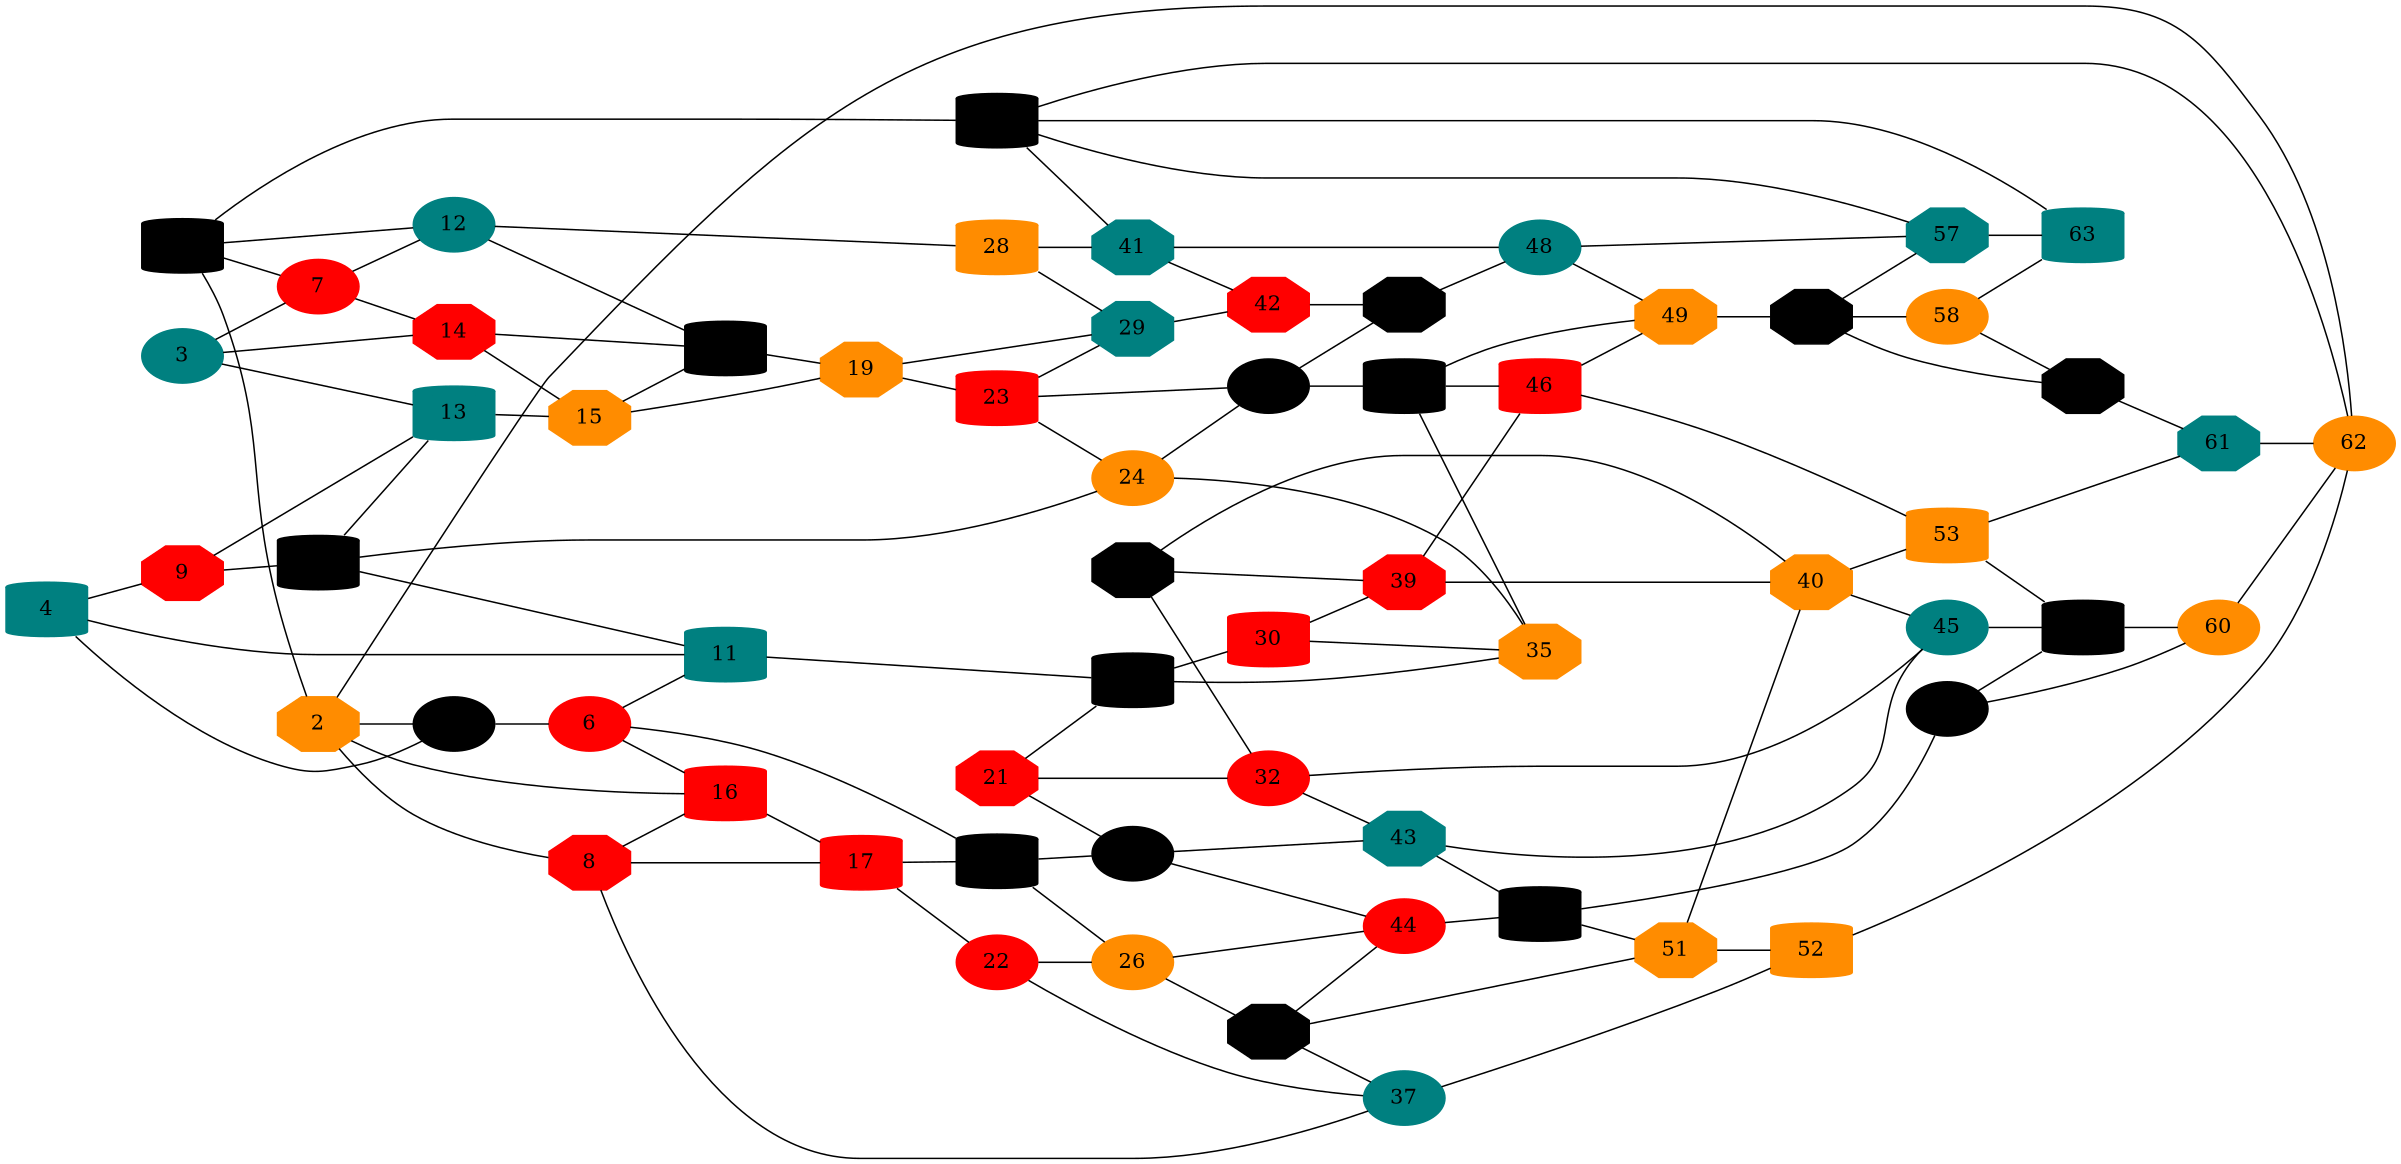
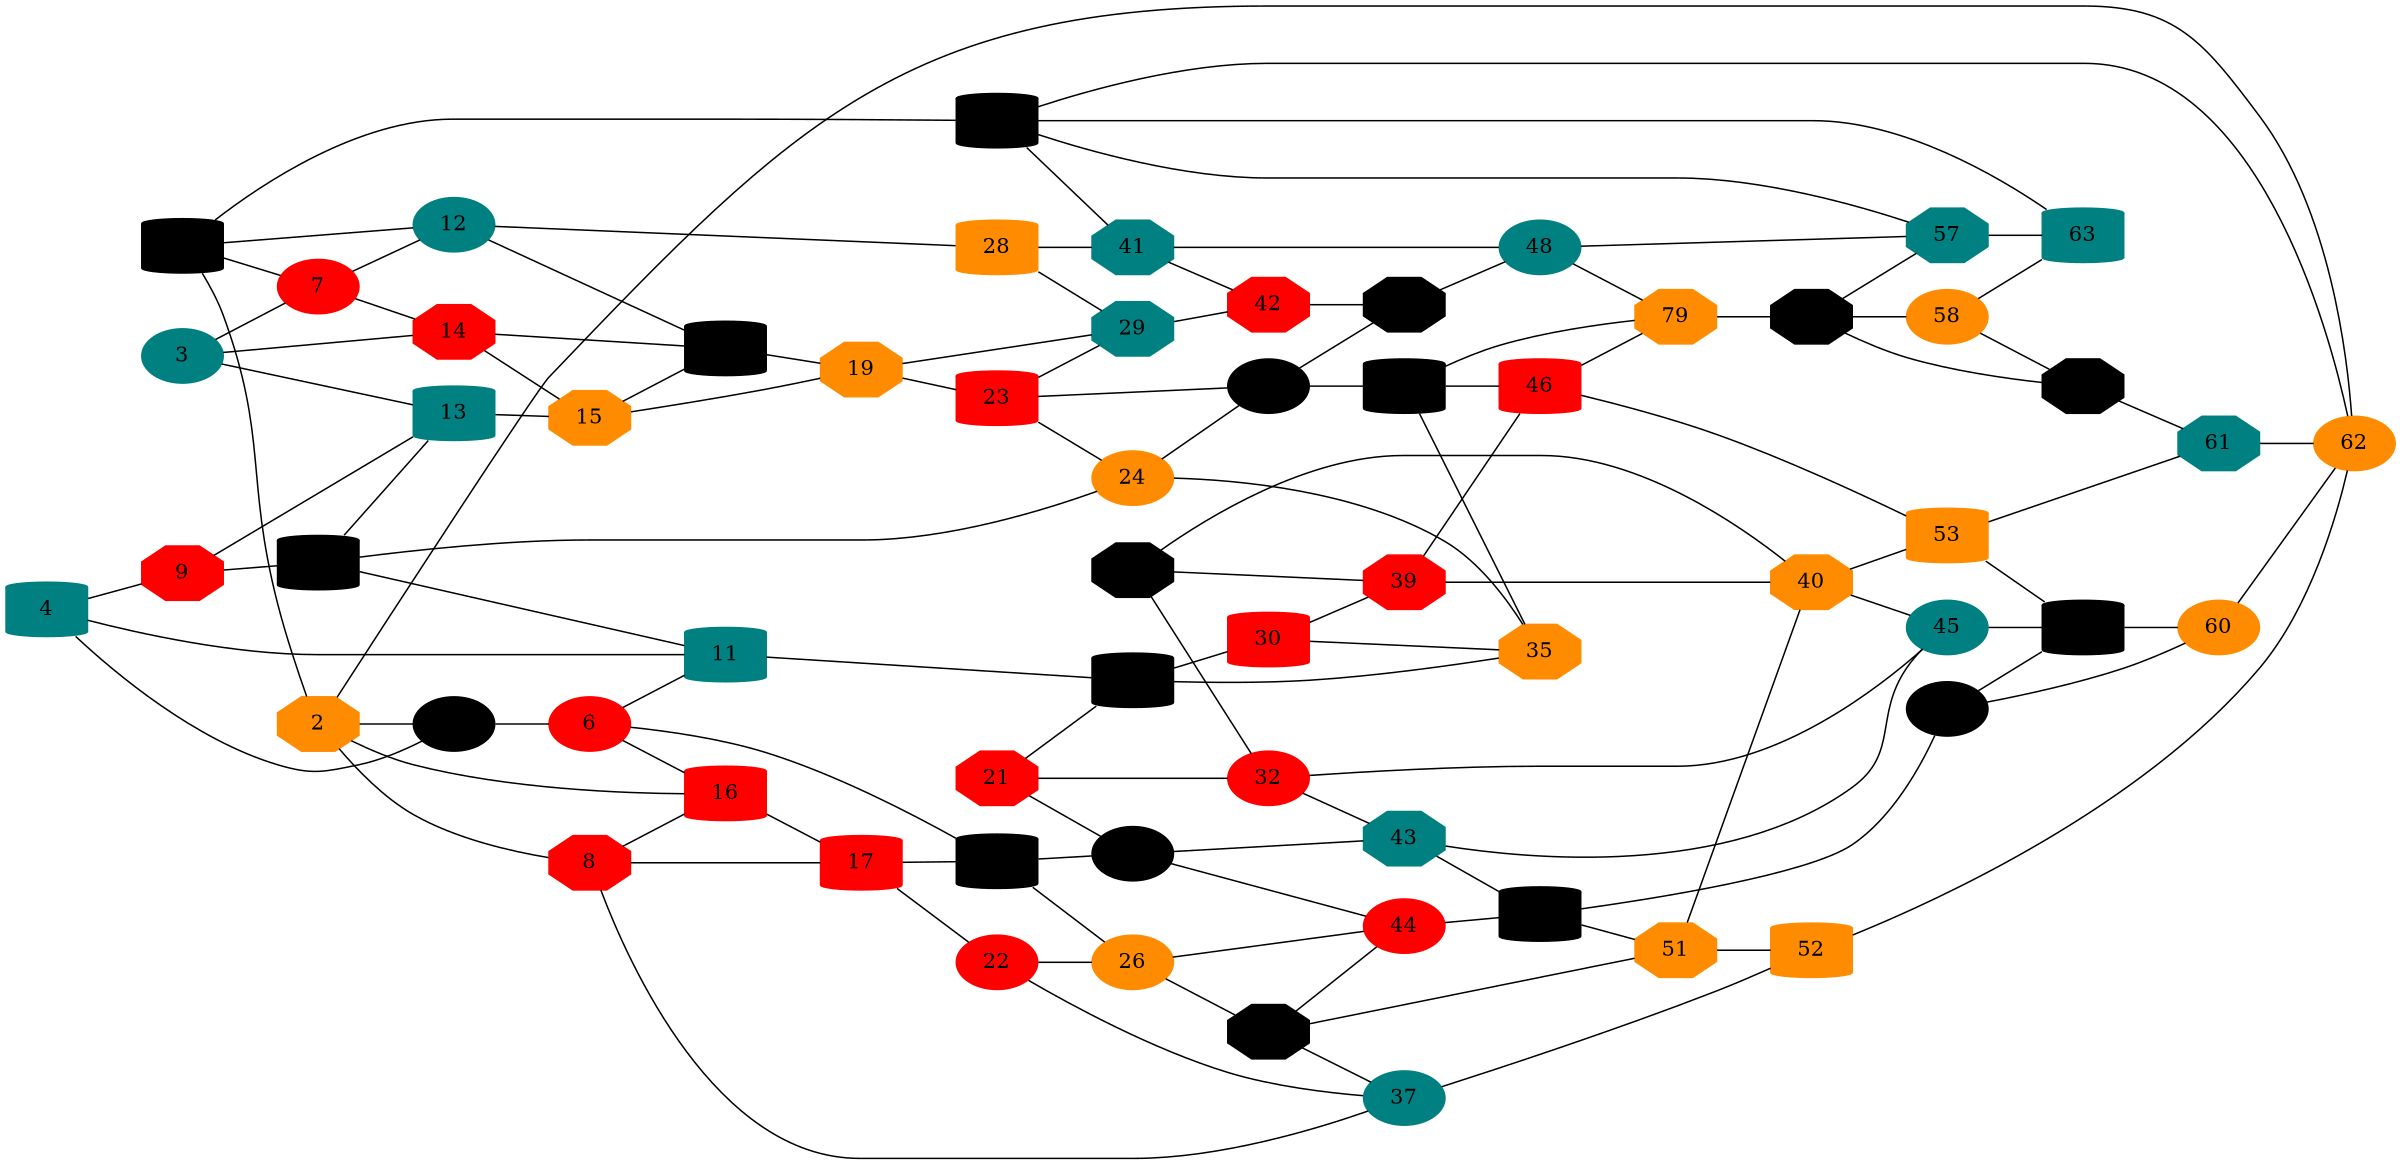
(1676, 317) -> (1676, 317)
